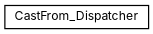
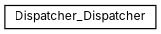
(77, 17) -> (80, 17)
